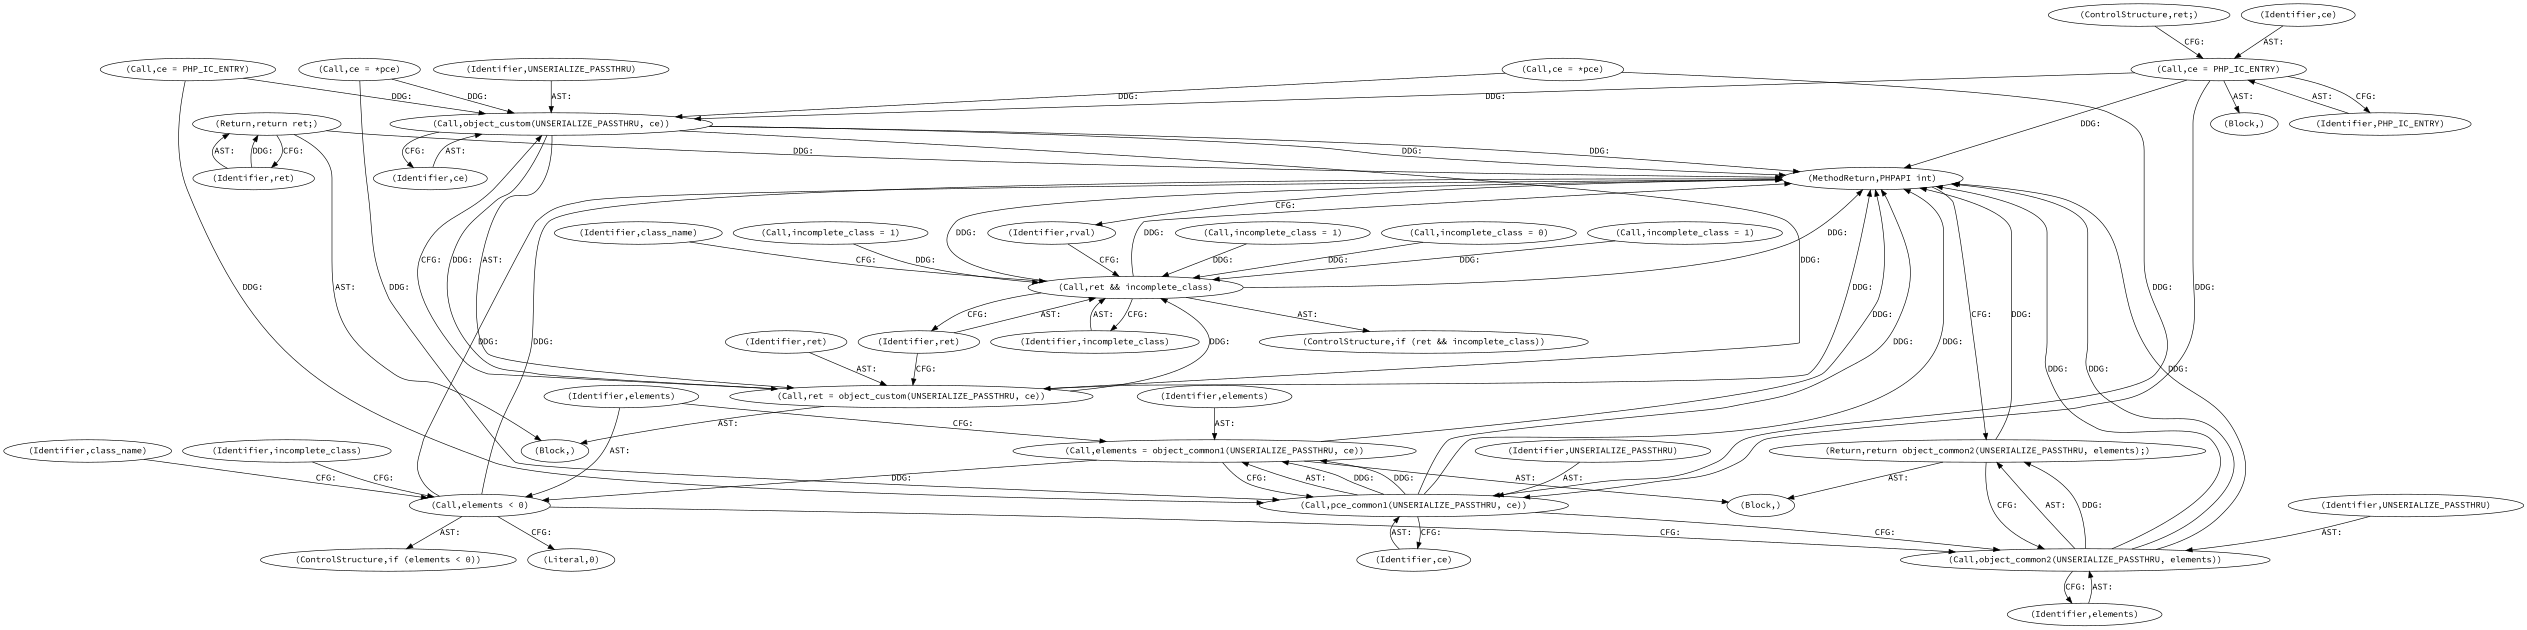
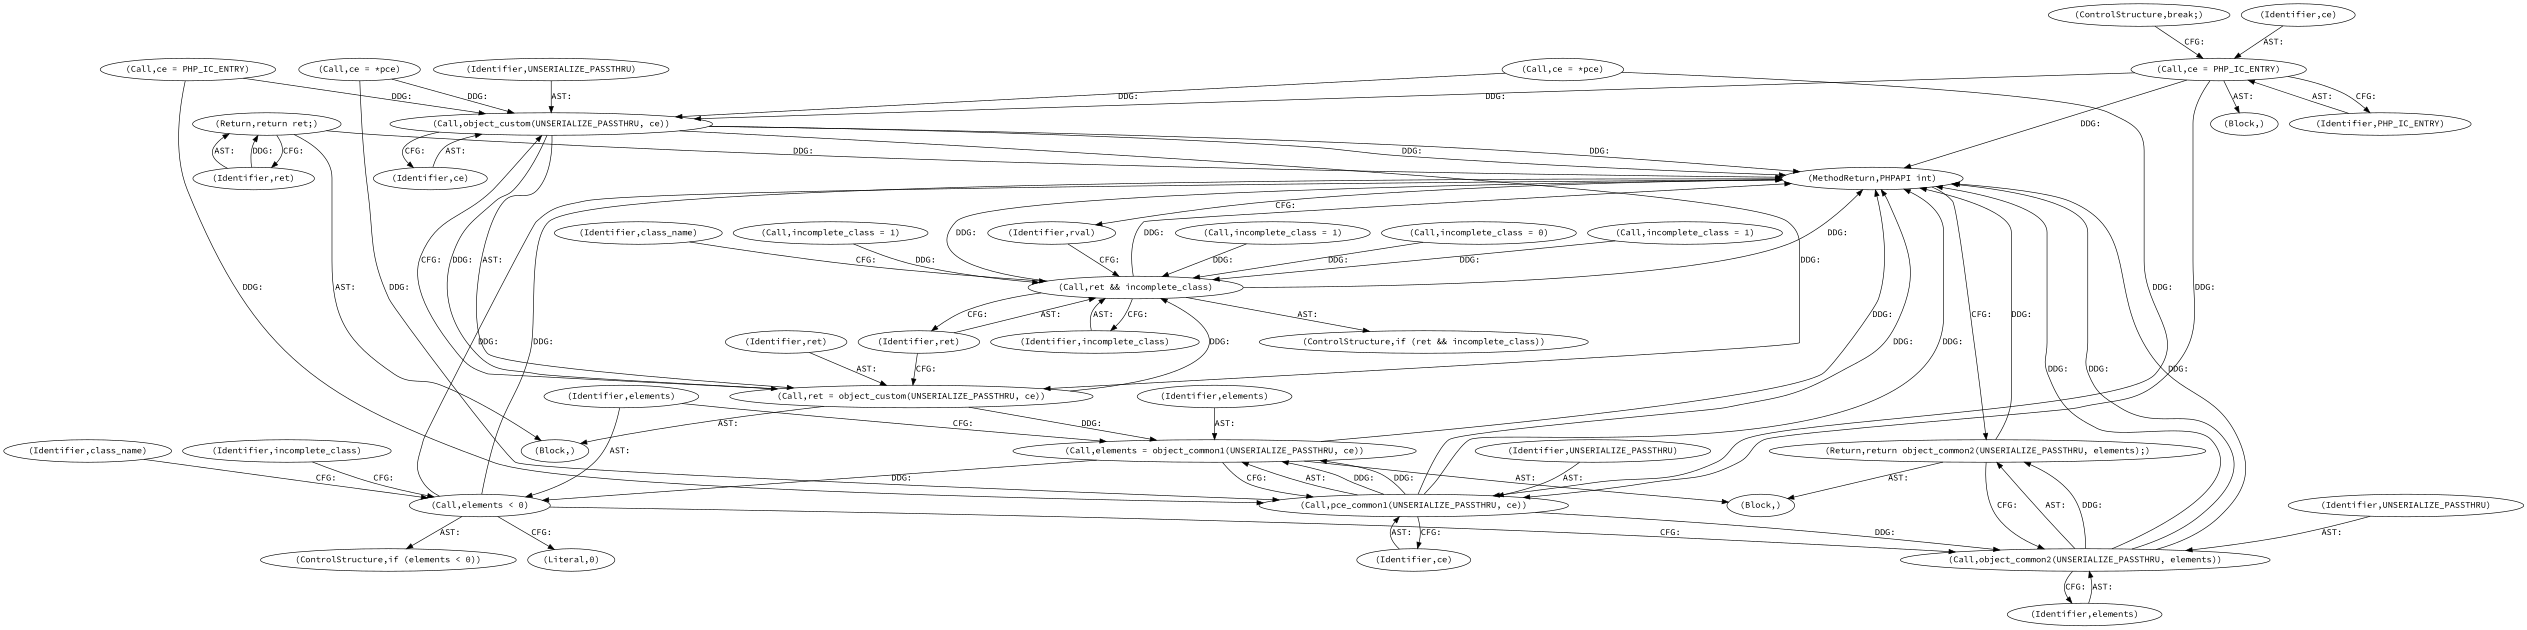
(2139, 15) -> (2139, 15)
(1521, 383) -> (1059, 423)
(1888, 533) -> (1888, 533)
